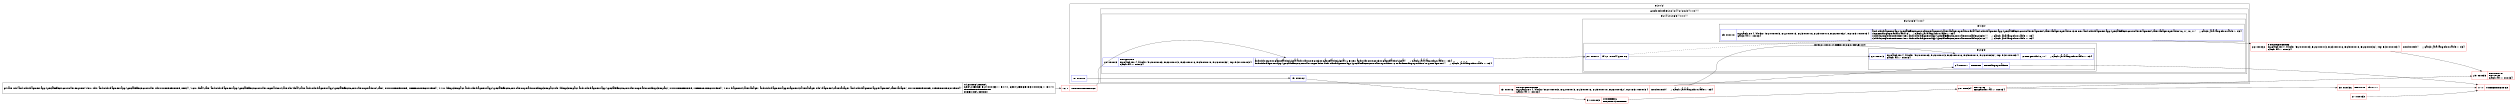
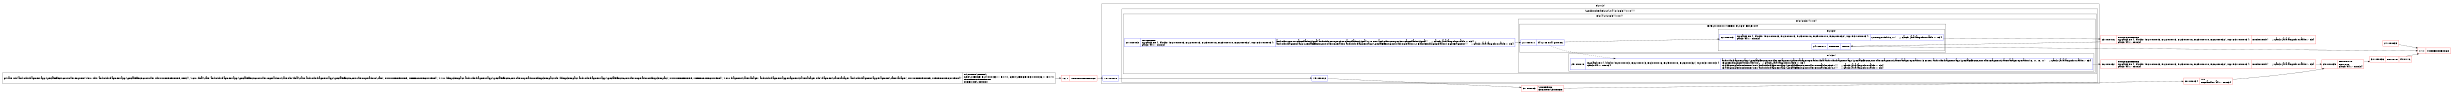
(1180, 41) -> (1099, 78)
(1814, 45) -> (2021, 39)
(1996, 65) -> (1846, 46)
(1980, 87) -> (2203, 80)
(2171, 88) -> (2366, 62)
(2373, 88) -> (2405, 59)
